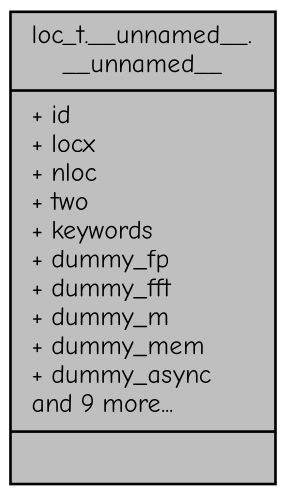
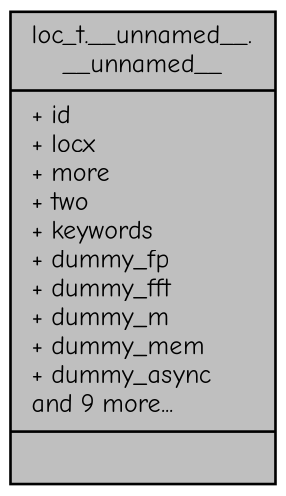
(64, 173) -> (72, 173)
